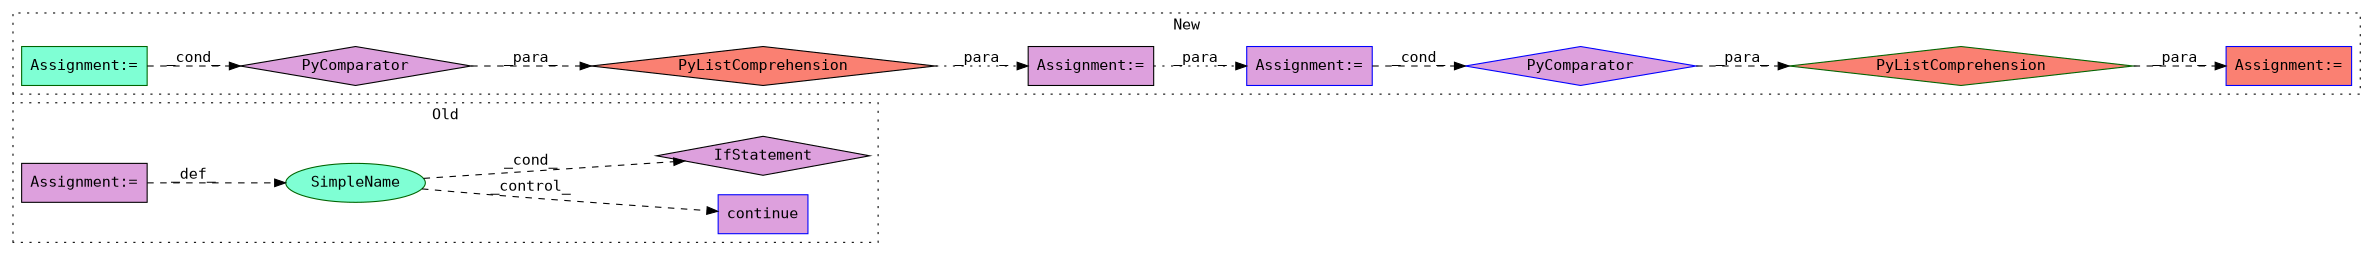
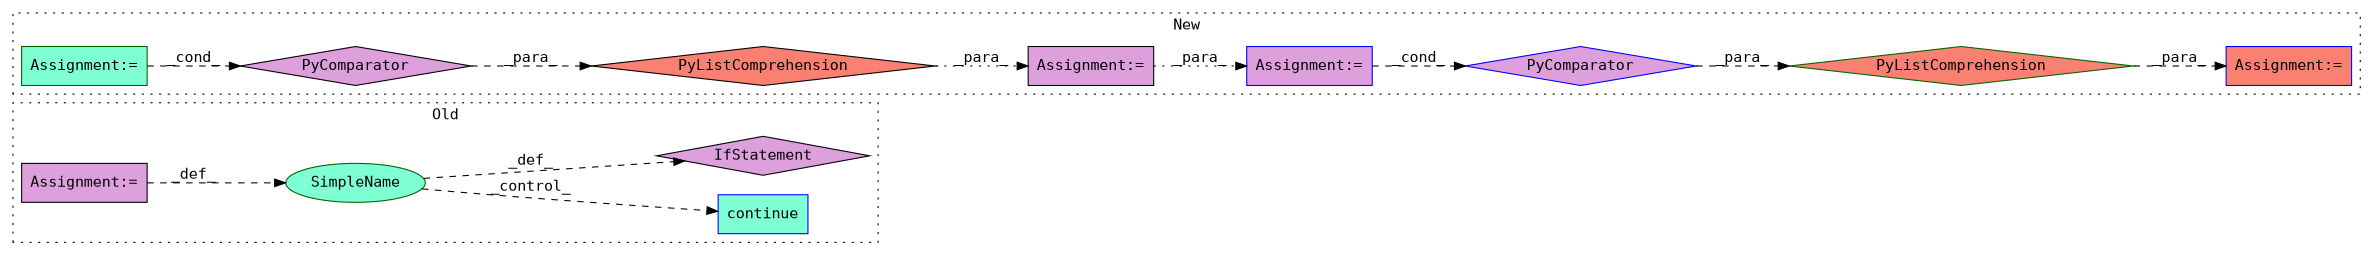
(531, 161) -> (531, 161)
(763, 214) -> (763, 214)
